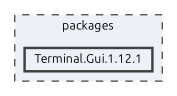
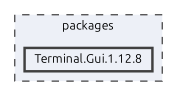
(88, 60) -> (88, 60)
